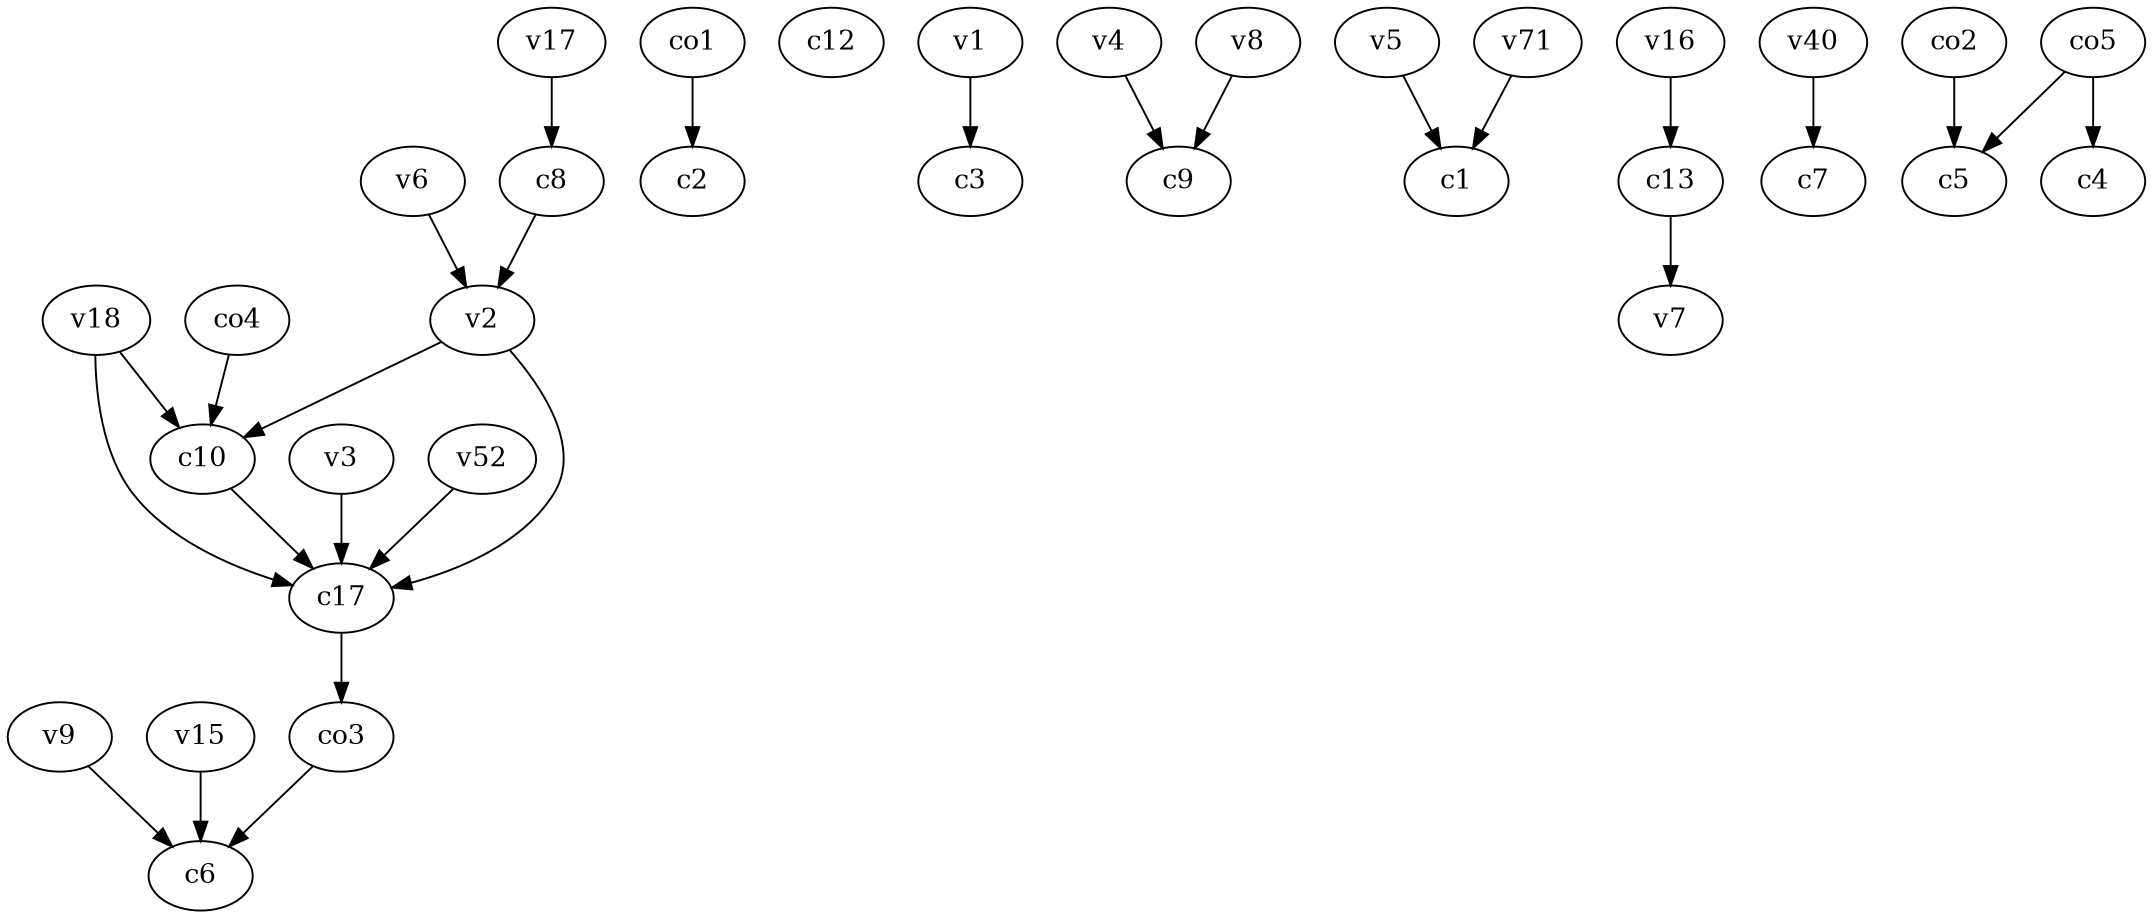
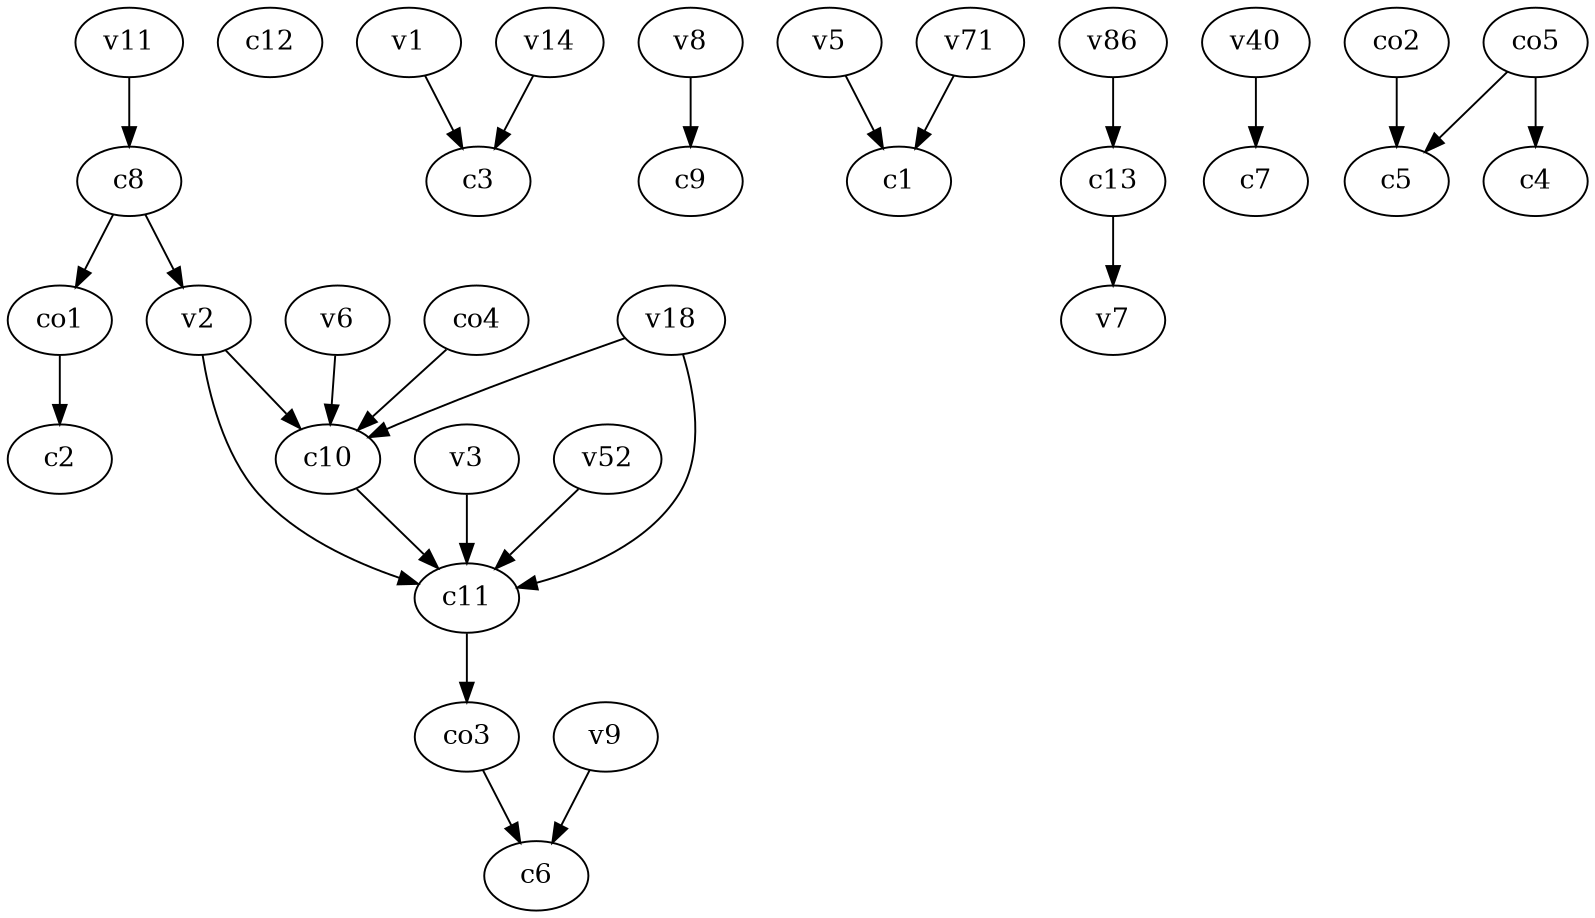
none -> (550, 42)
(552, 42) -> (129, 42)
(1109, 42) -> none
(1671, 42) -> (1113, 42)
none -> (99, 242)
(443, 242) -> (333, 380)
(341, 598) -> (467, 598)
(201, 737) -> none
